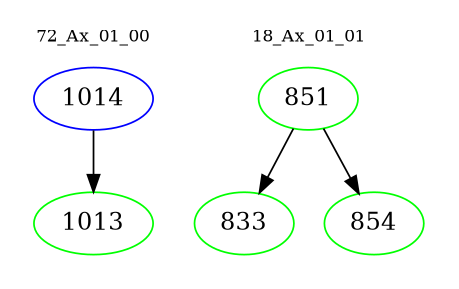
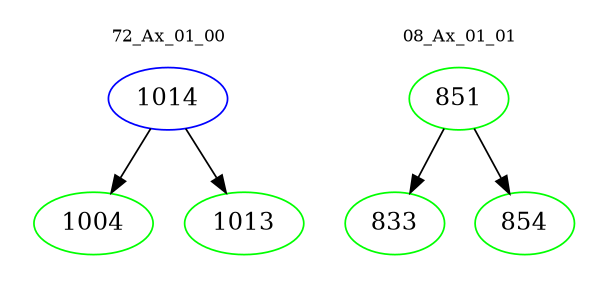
(309, 37) -> (460, 37)
none -> (94, 223)
